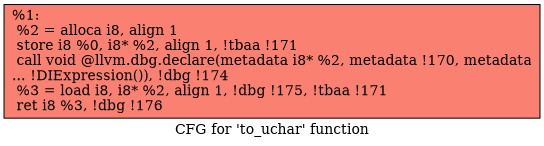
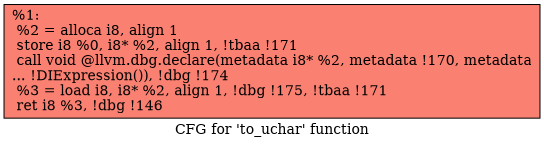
(88, 106) -> (88, 106)
